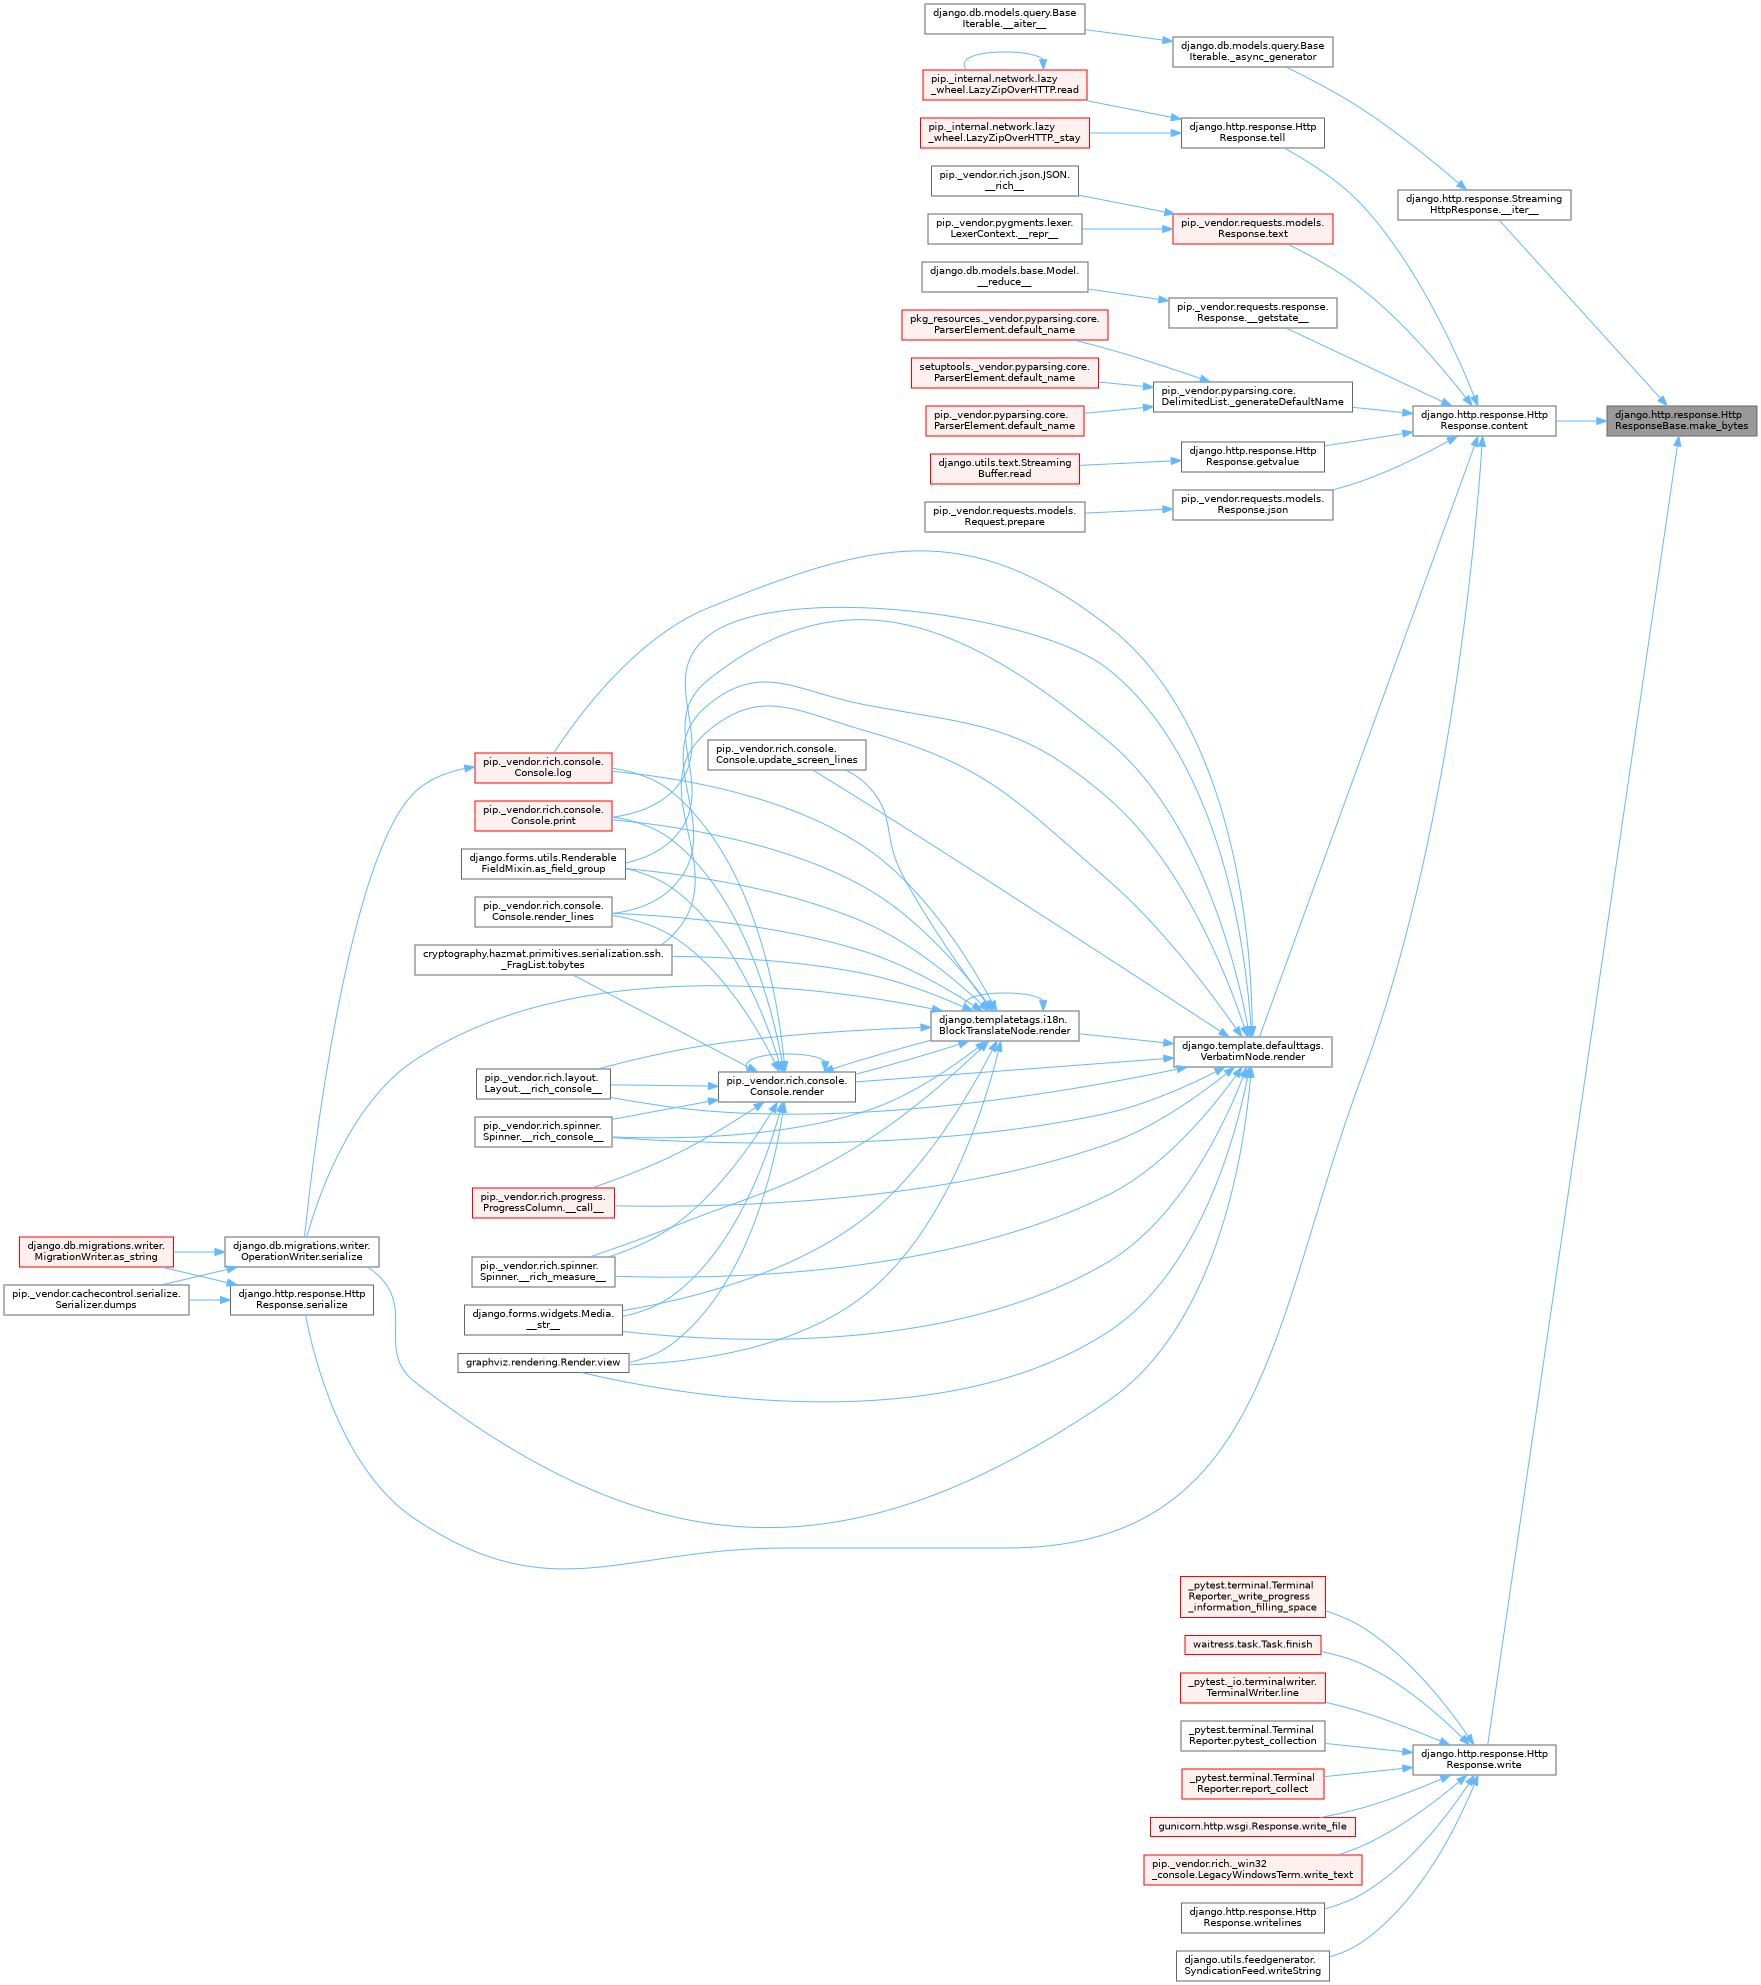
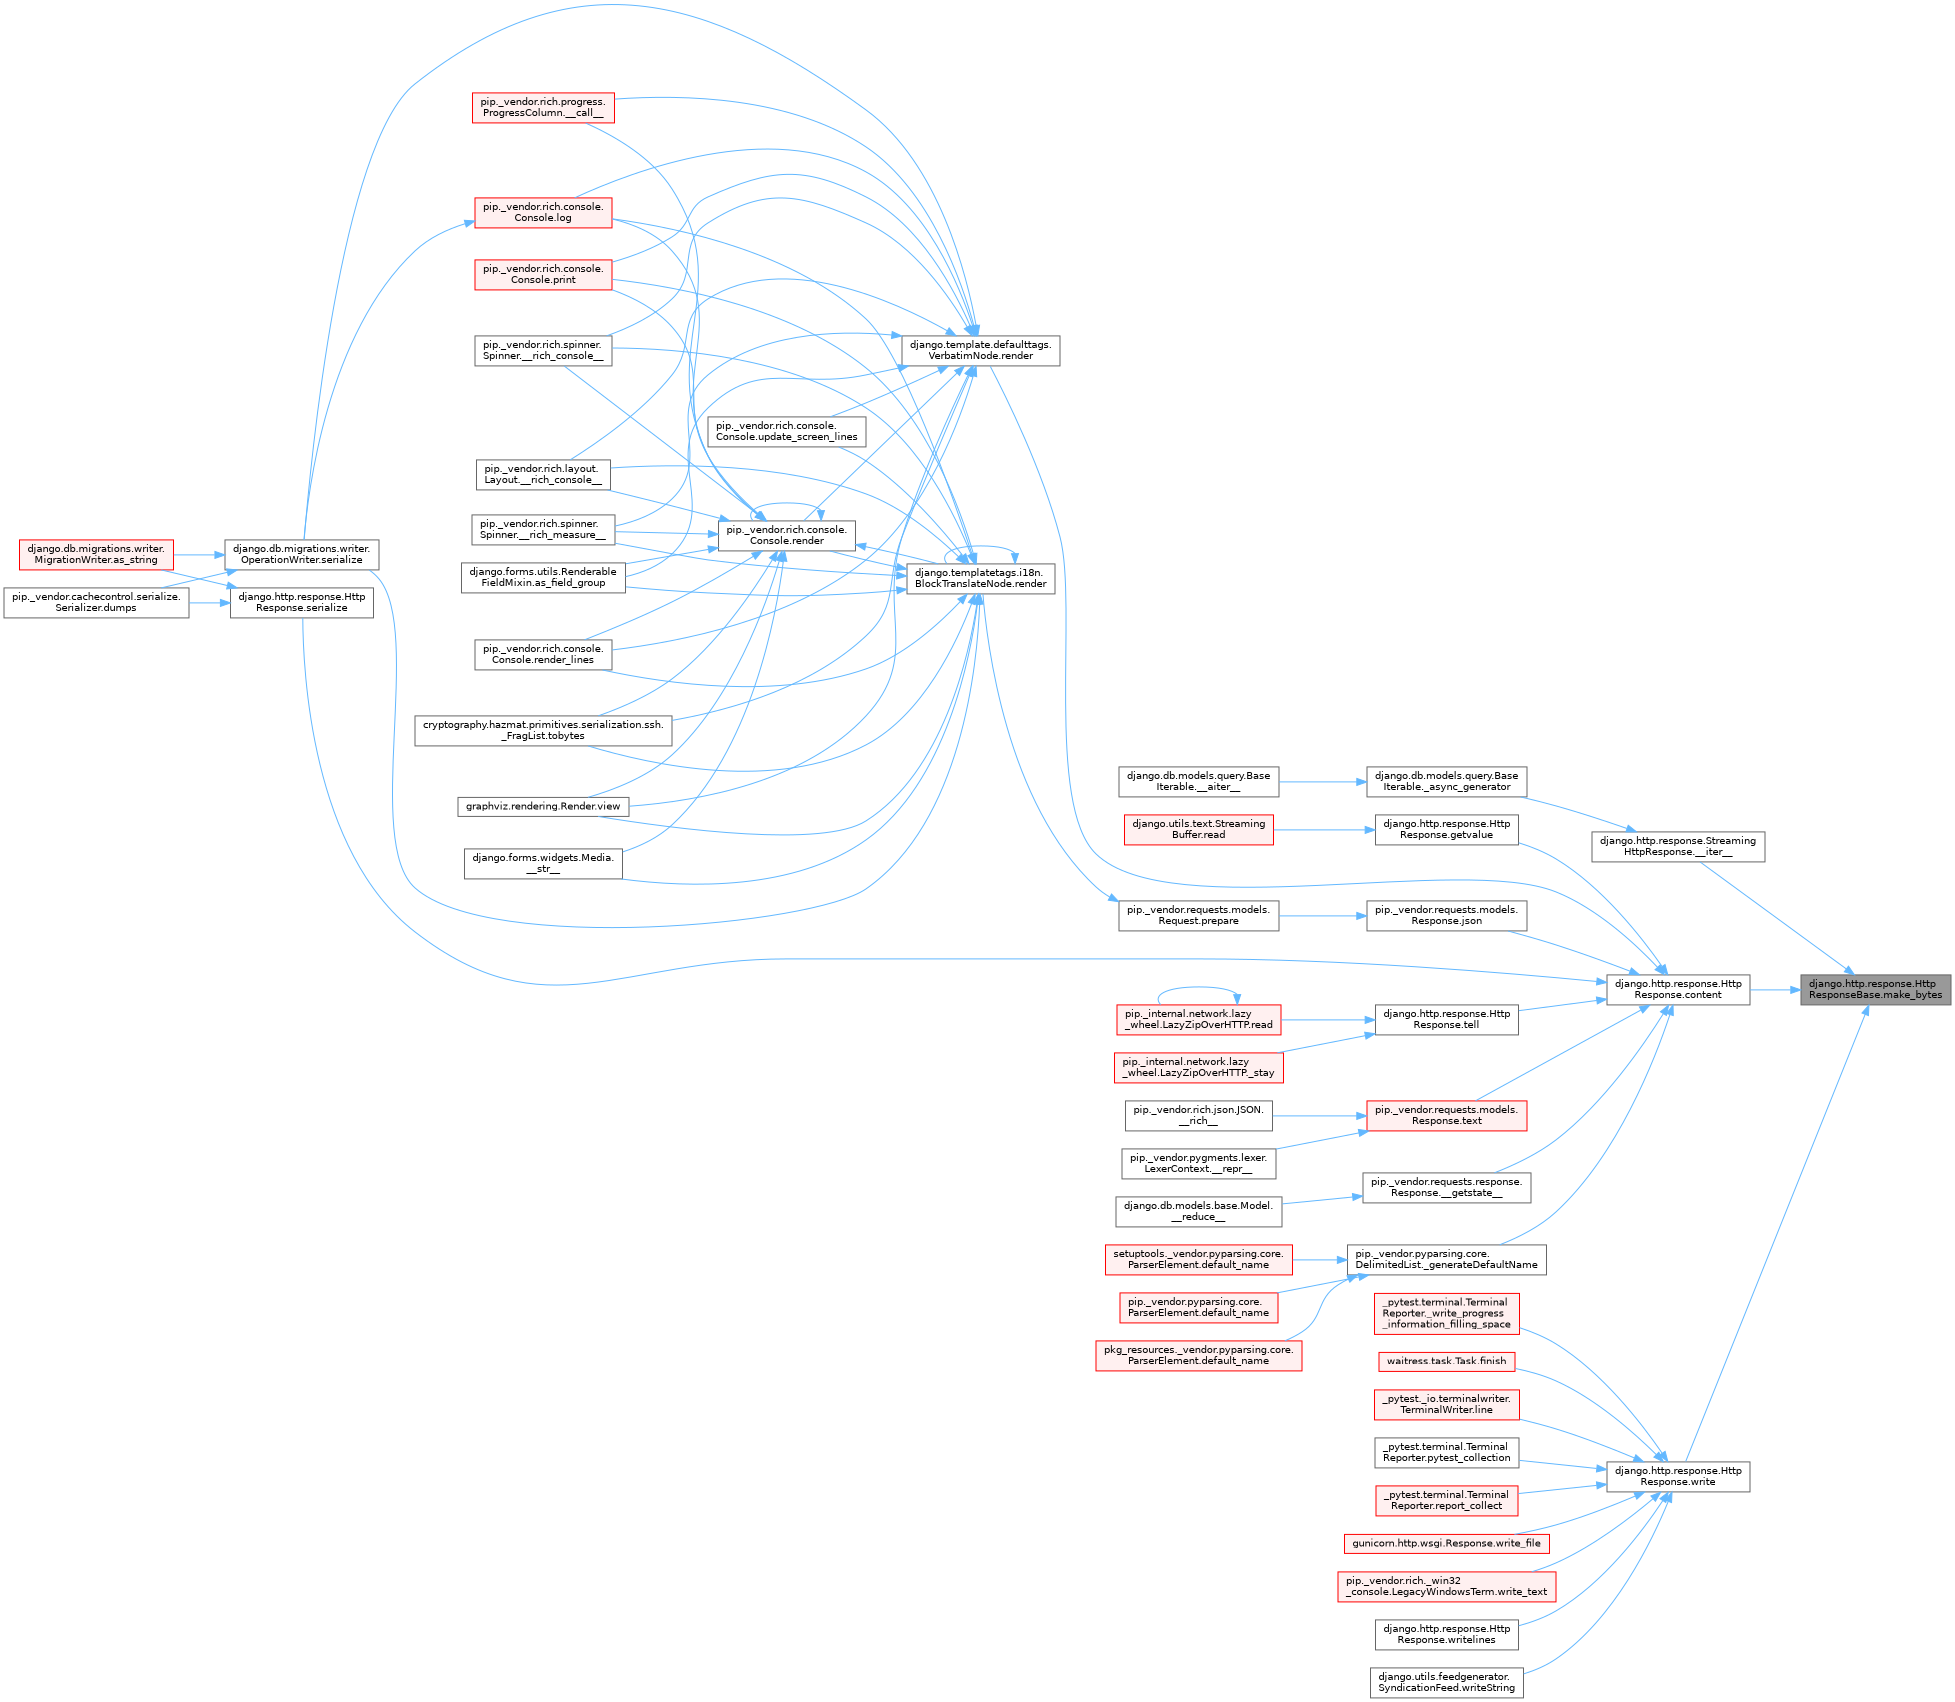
(1122, 1038) -> (1018, 759)
(986, 1312) -> none
